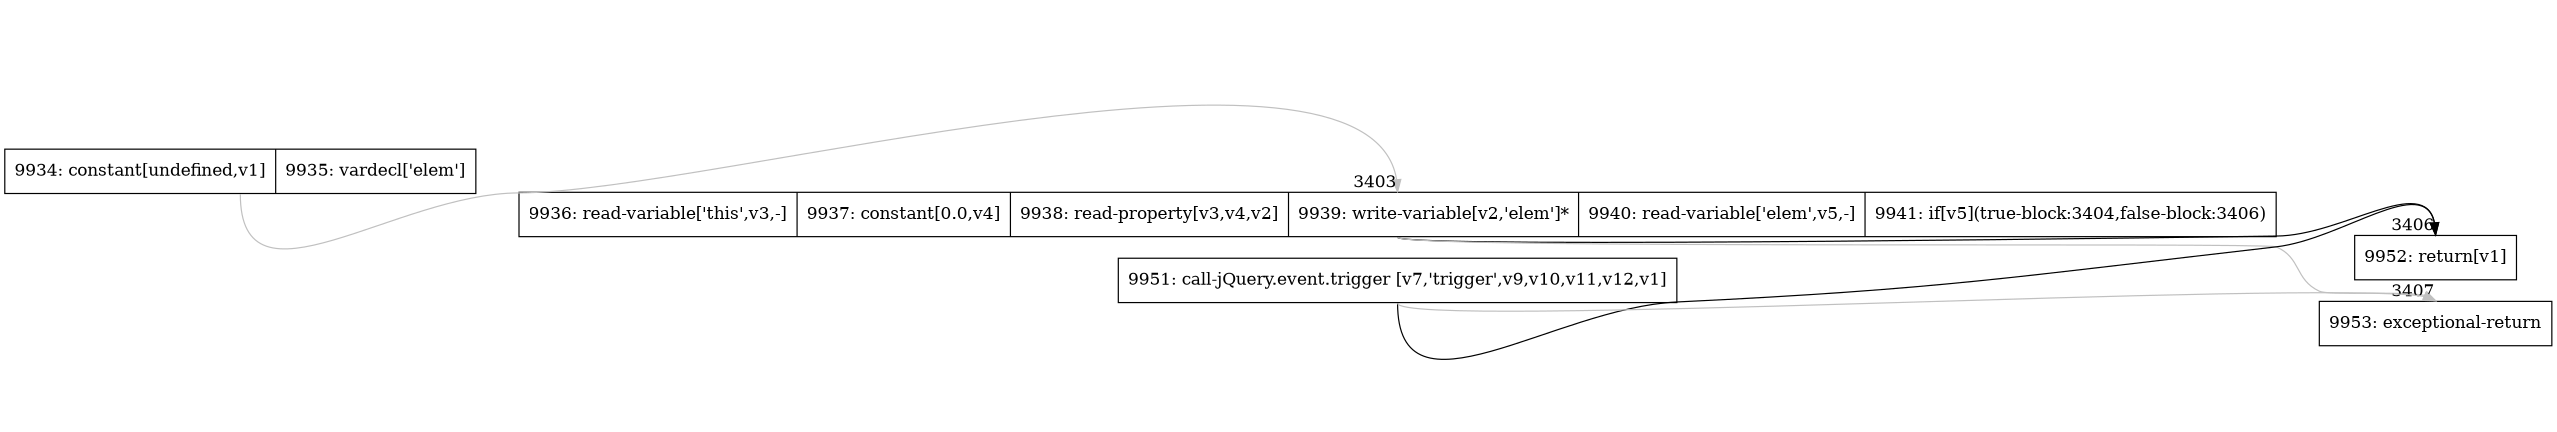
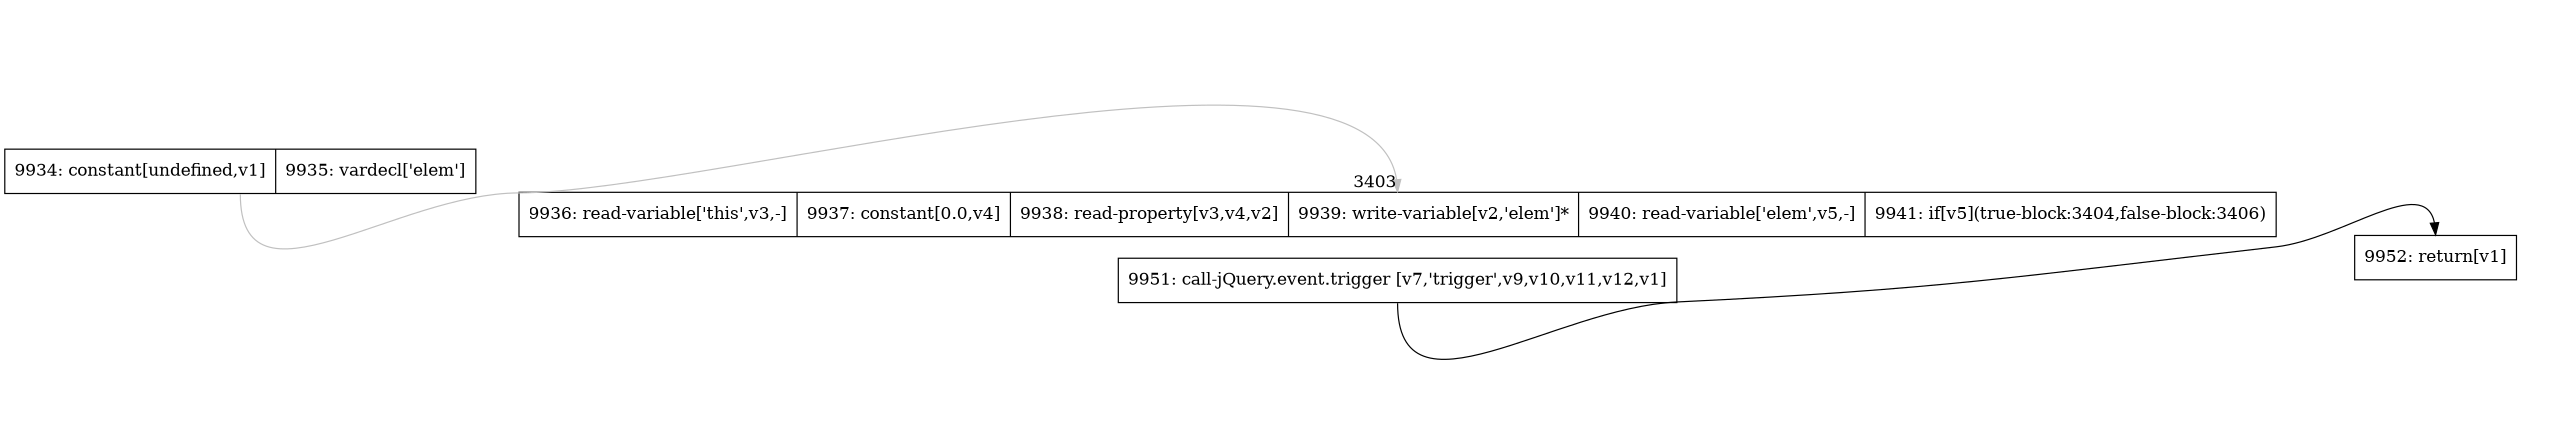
(2159, 238) -> none
(2436, 324) -> none
